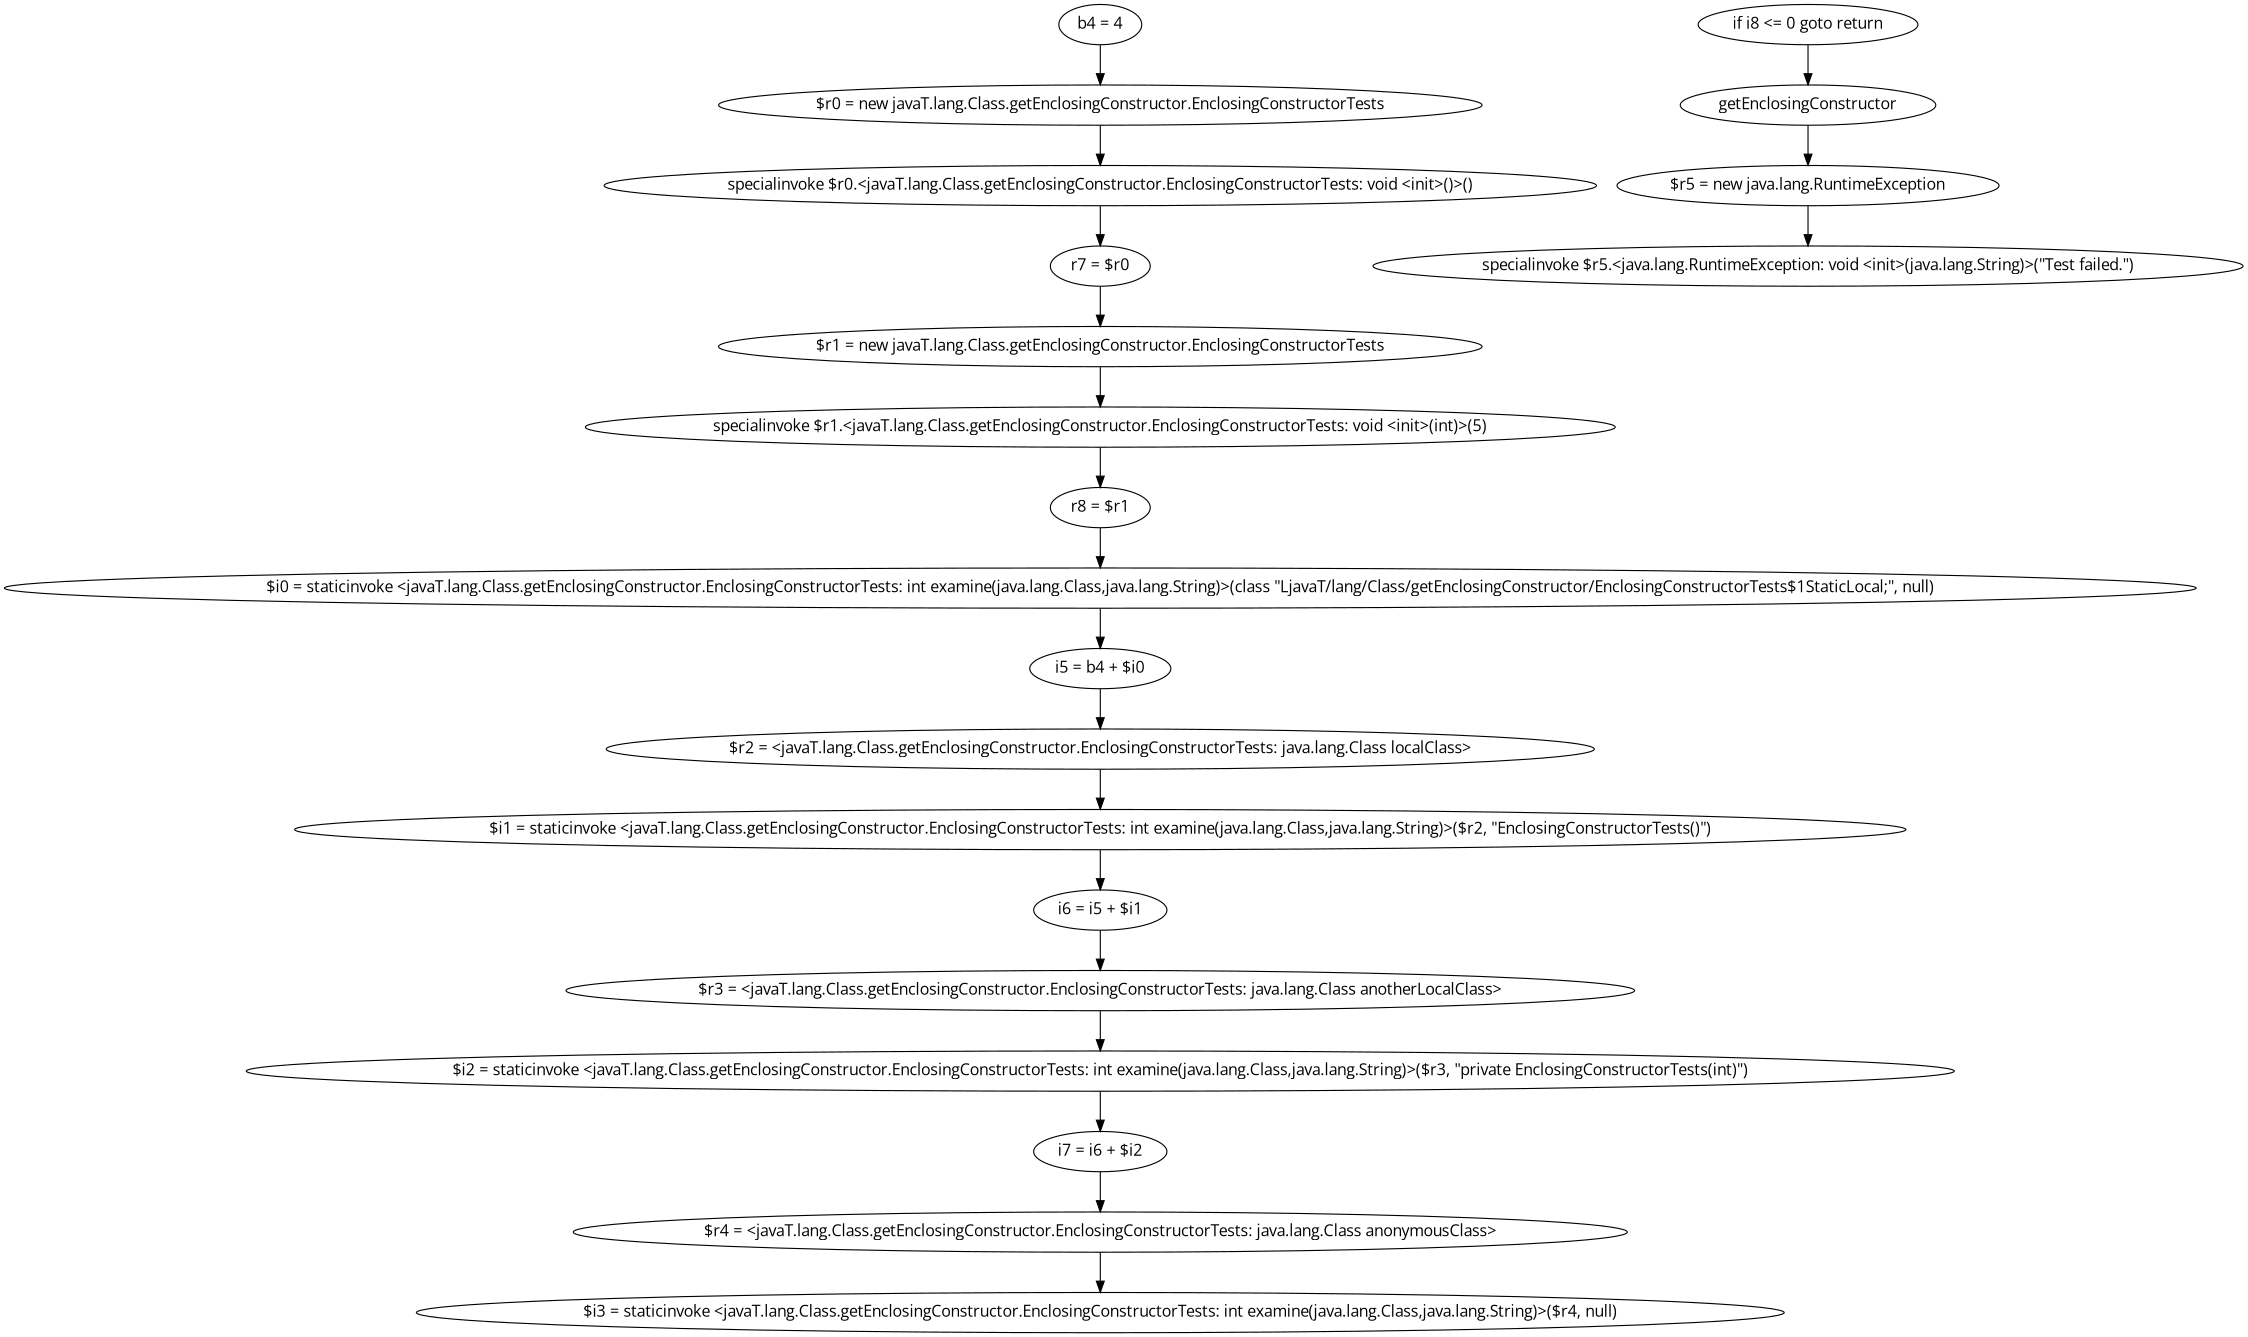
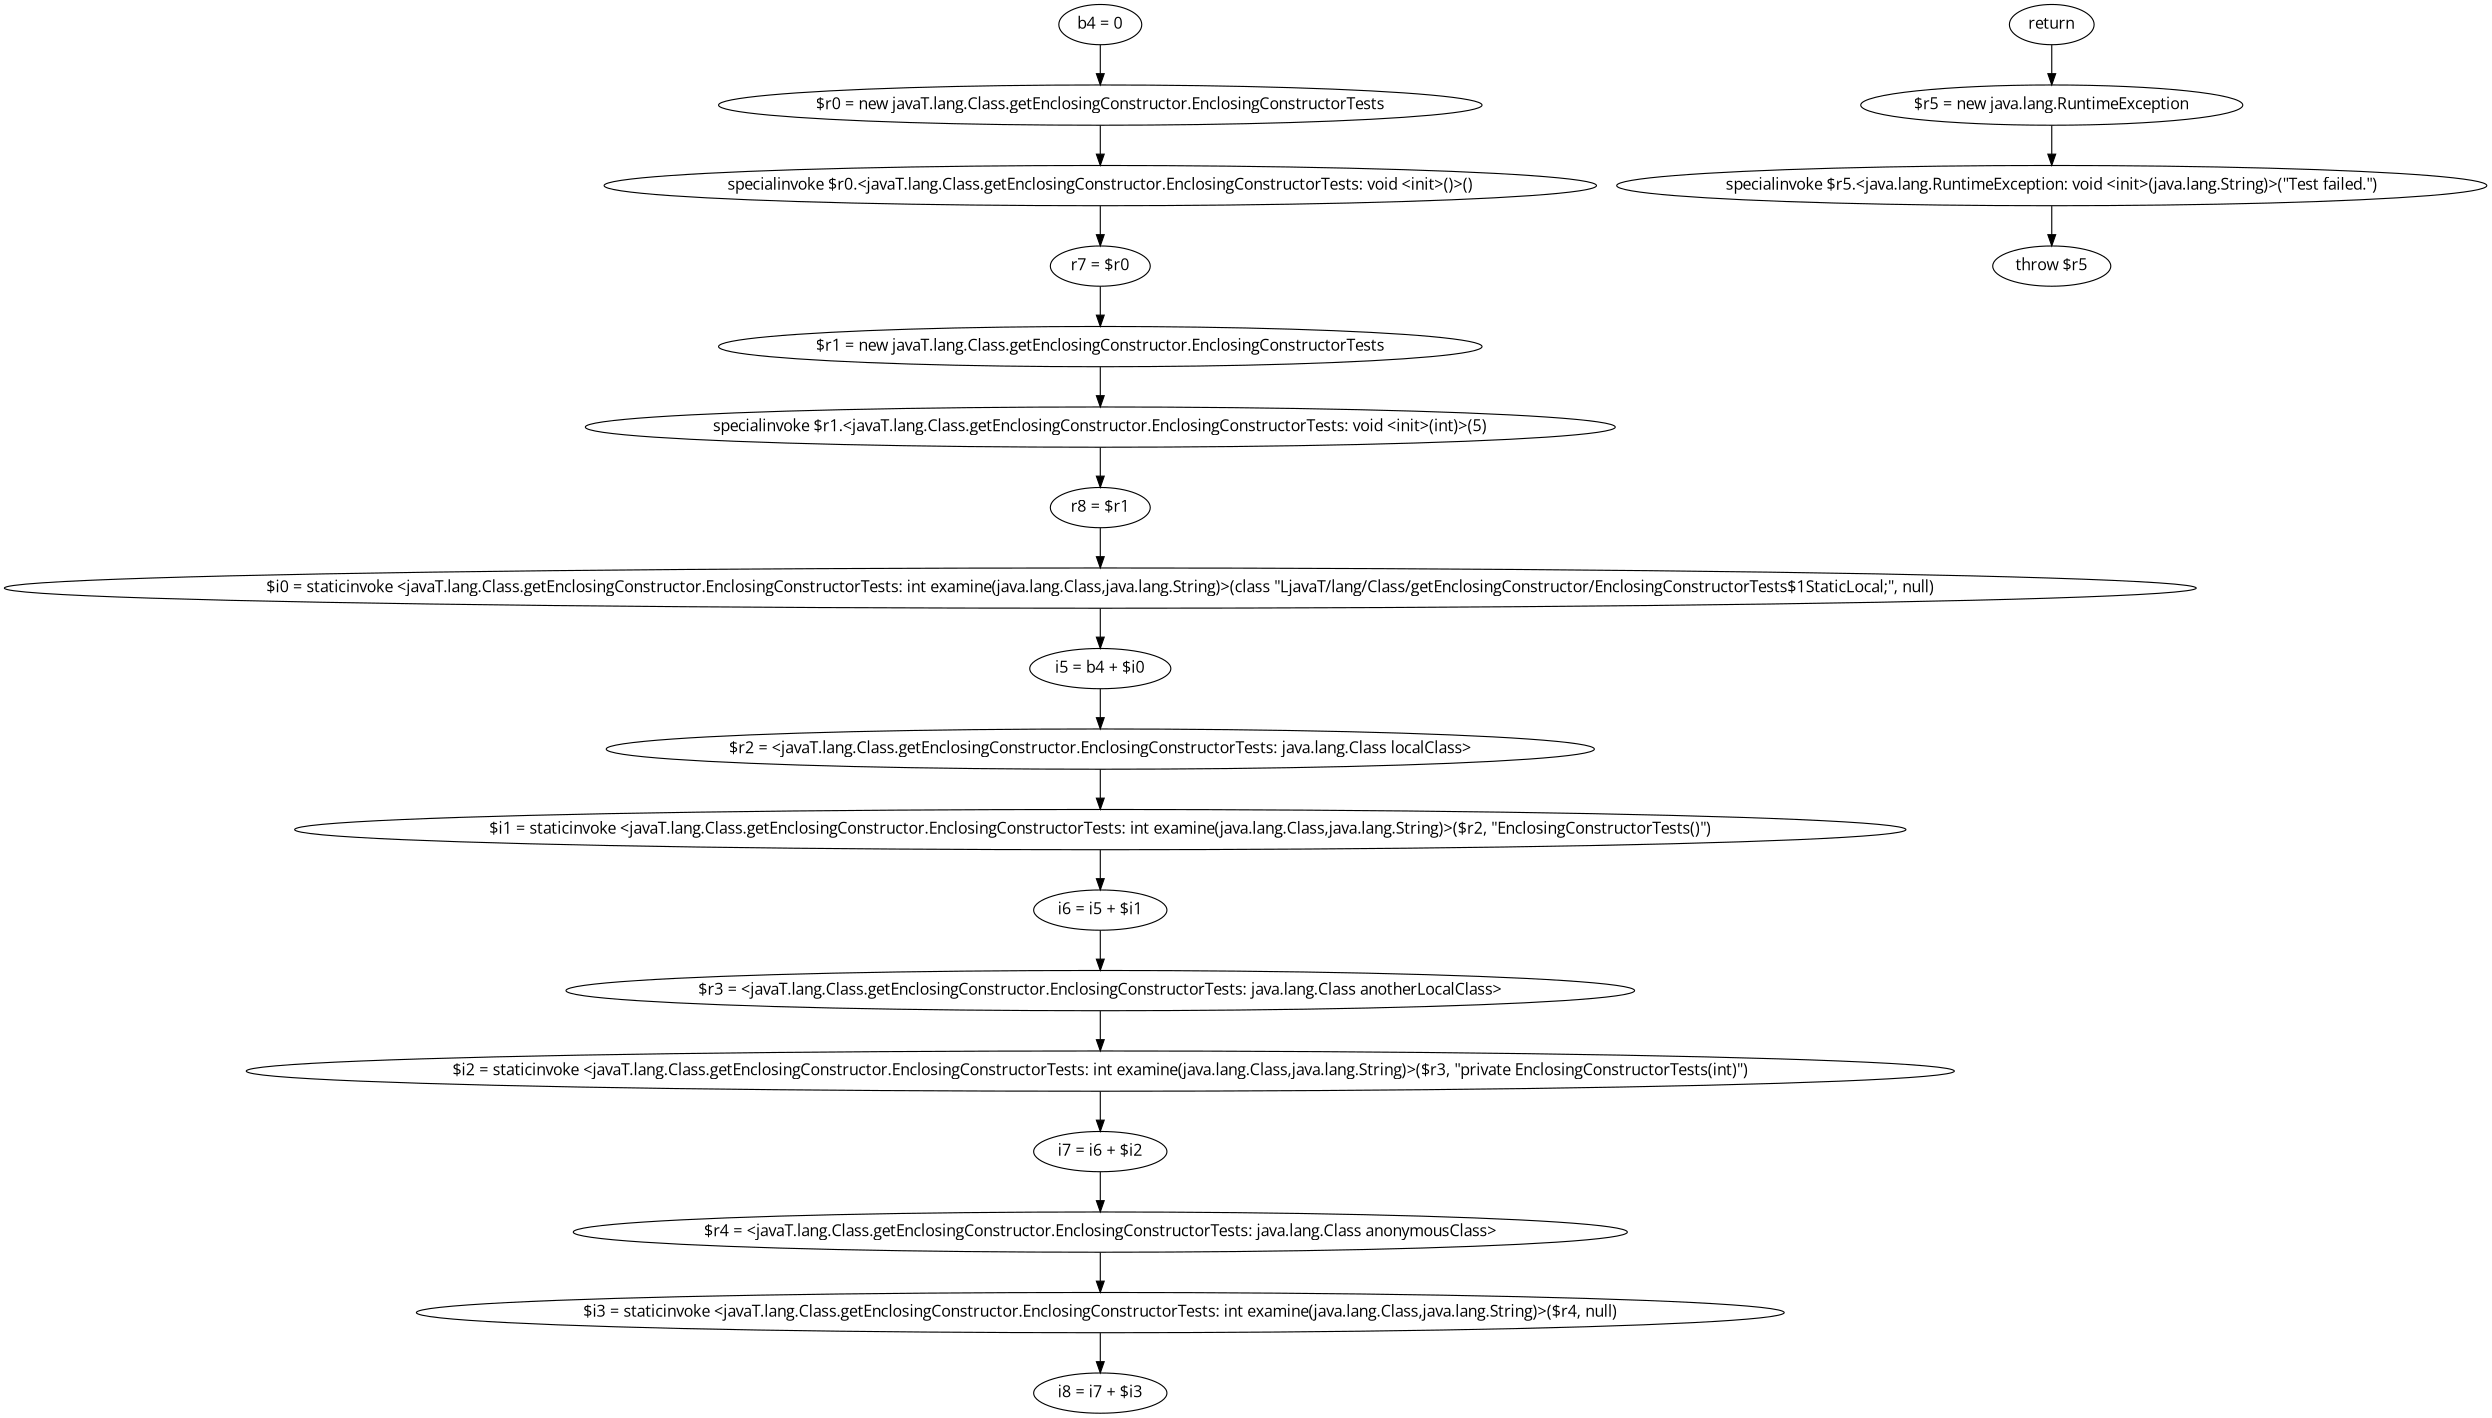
(1100, 25) -> (1100, 25)
(1808, 25) -> none
(1808, 105) -> (2052, 25)
none -> (2052, 266)
none -> (1100, 1393)
